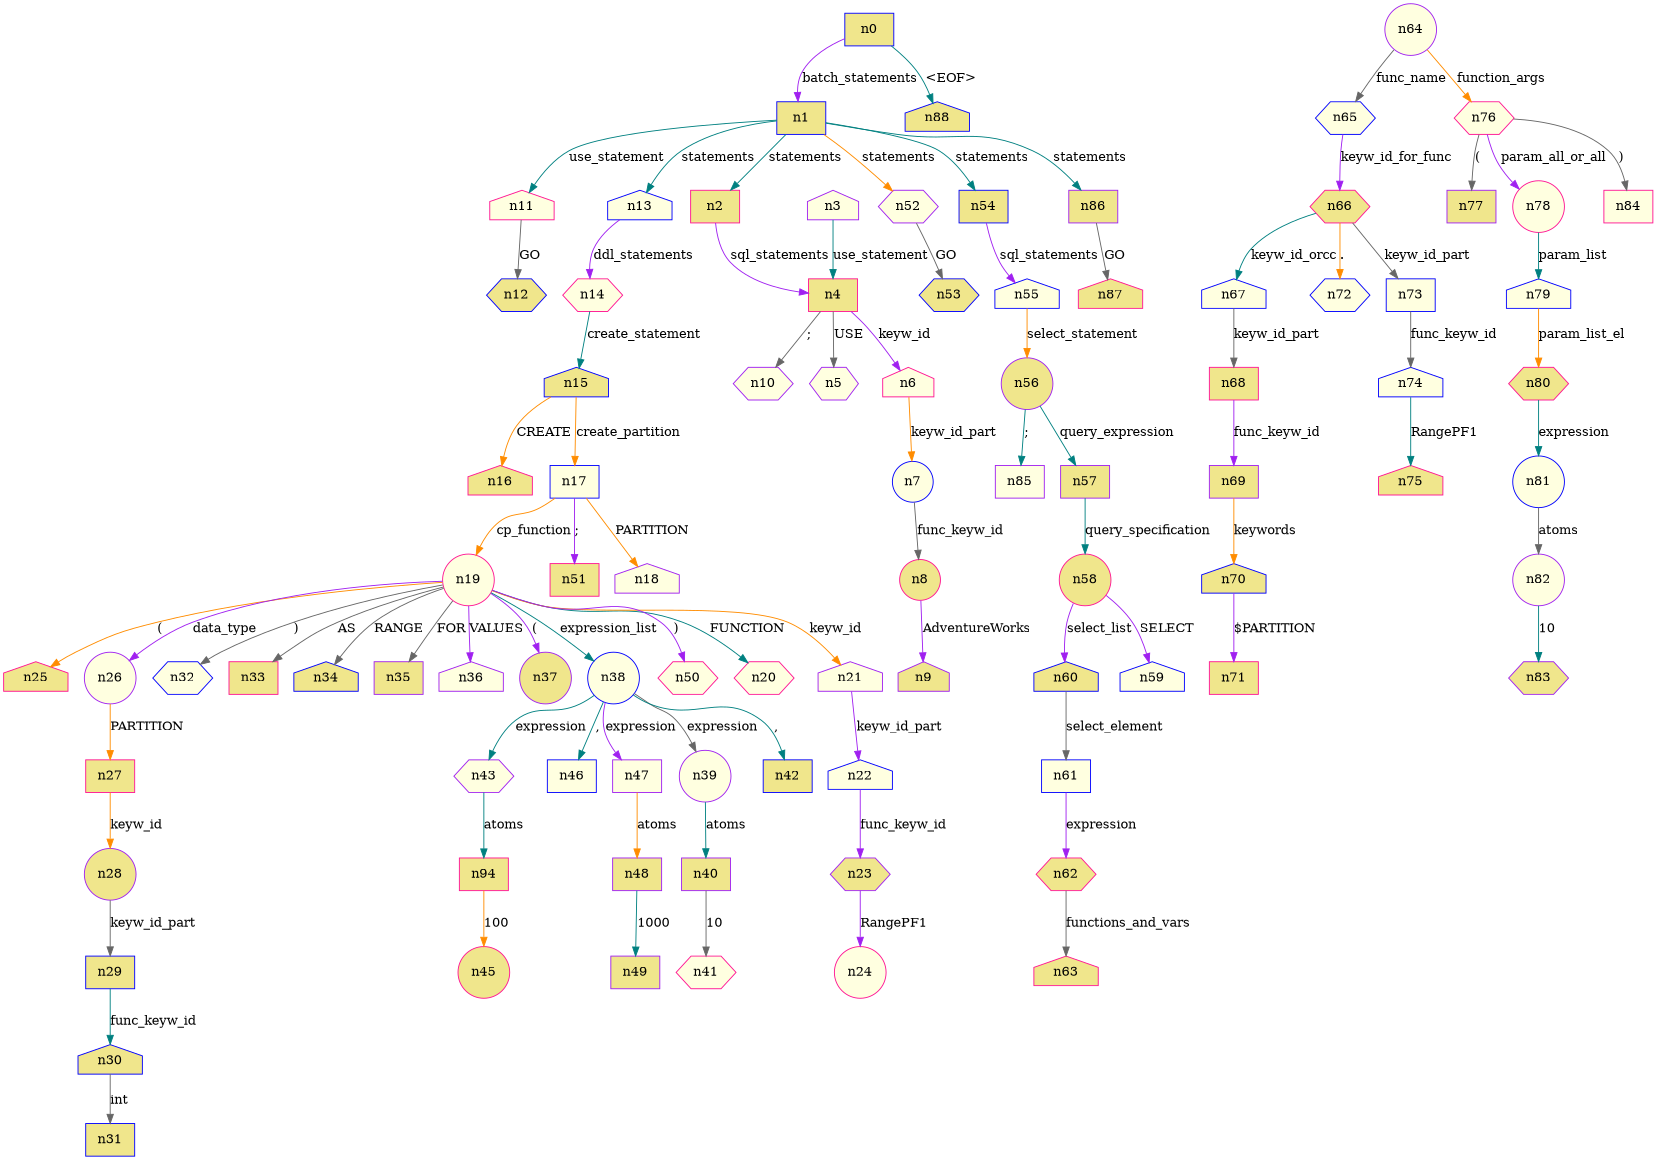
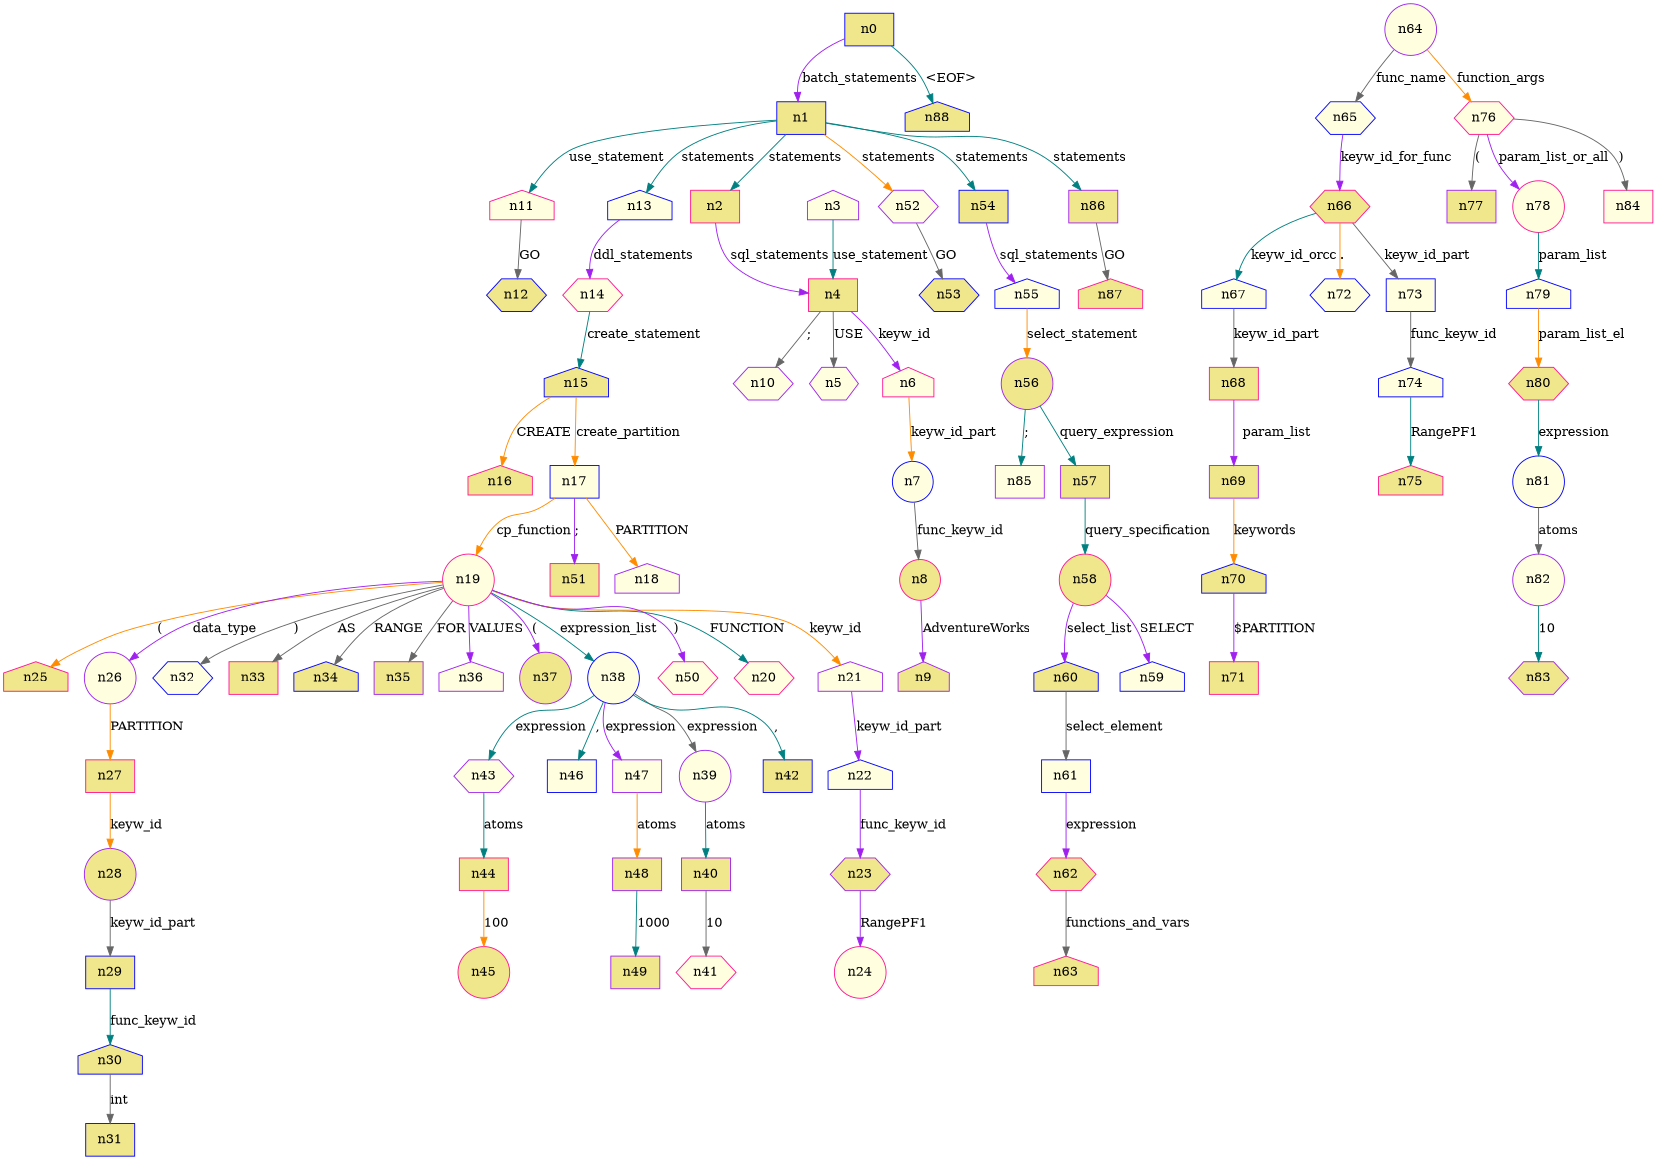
(1554, 158) -> (1554, 158)
(1277, 433) -> (1277, 433)
(484, 874) -> (484, 874)
